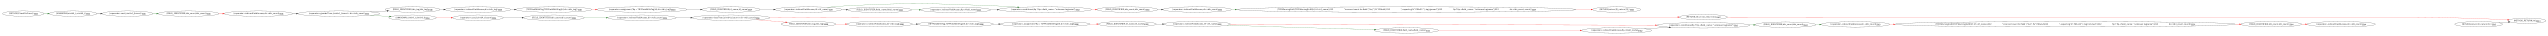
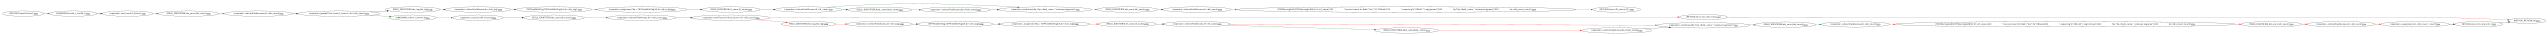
none -> (2415, 24)
